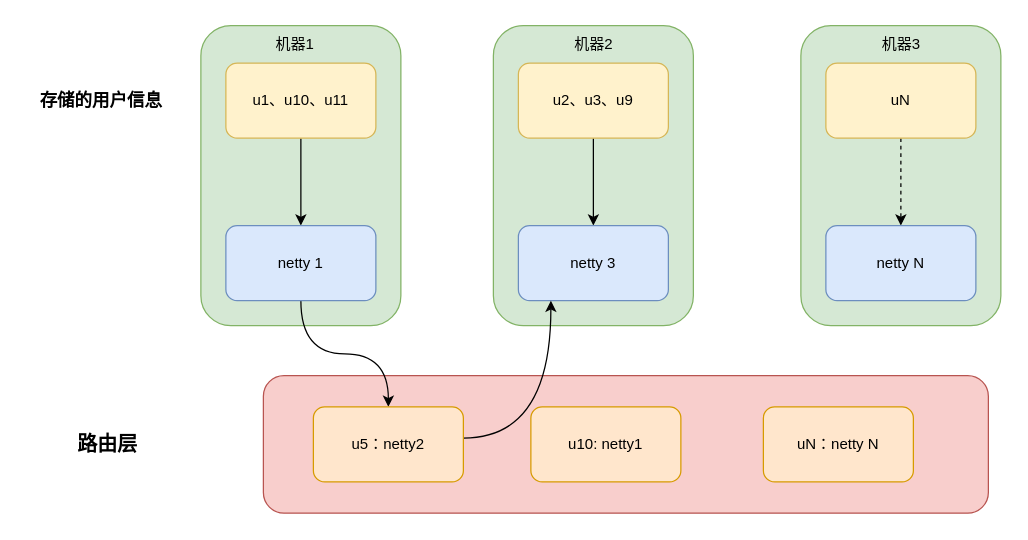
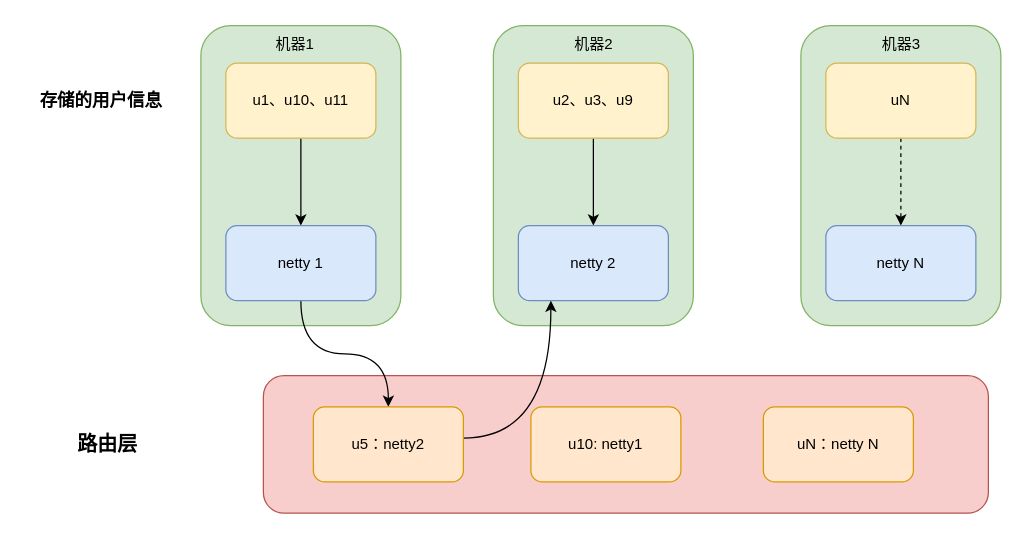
(593, 263) -> (593, 263)
